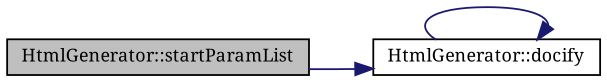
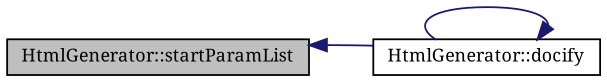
(332, 69) -> (350, 45)
